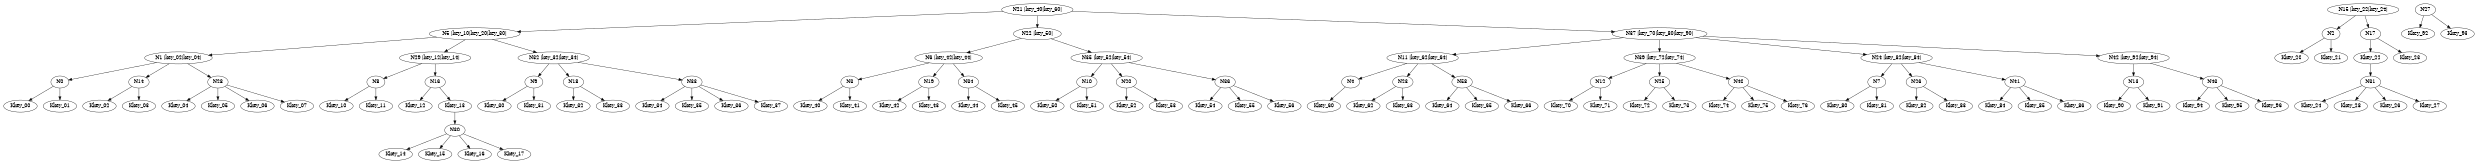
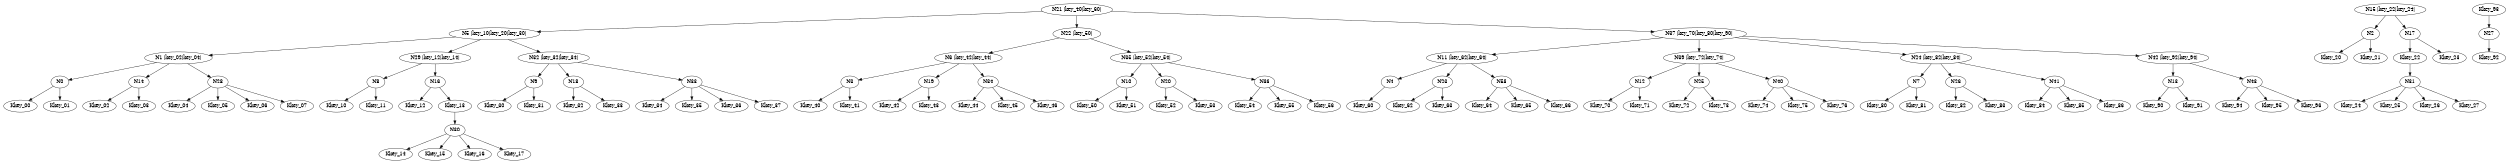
(2440, 20) -> (2489, 20)
none -> (1047, 106)
(2351, 106) -> (2390, 106)
